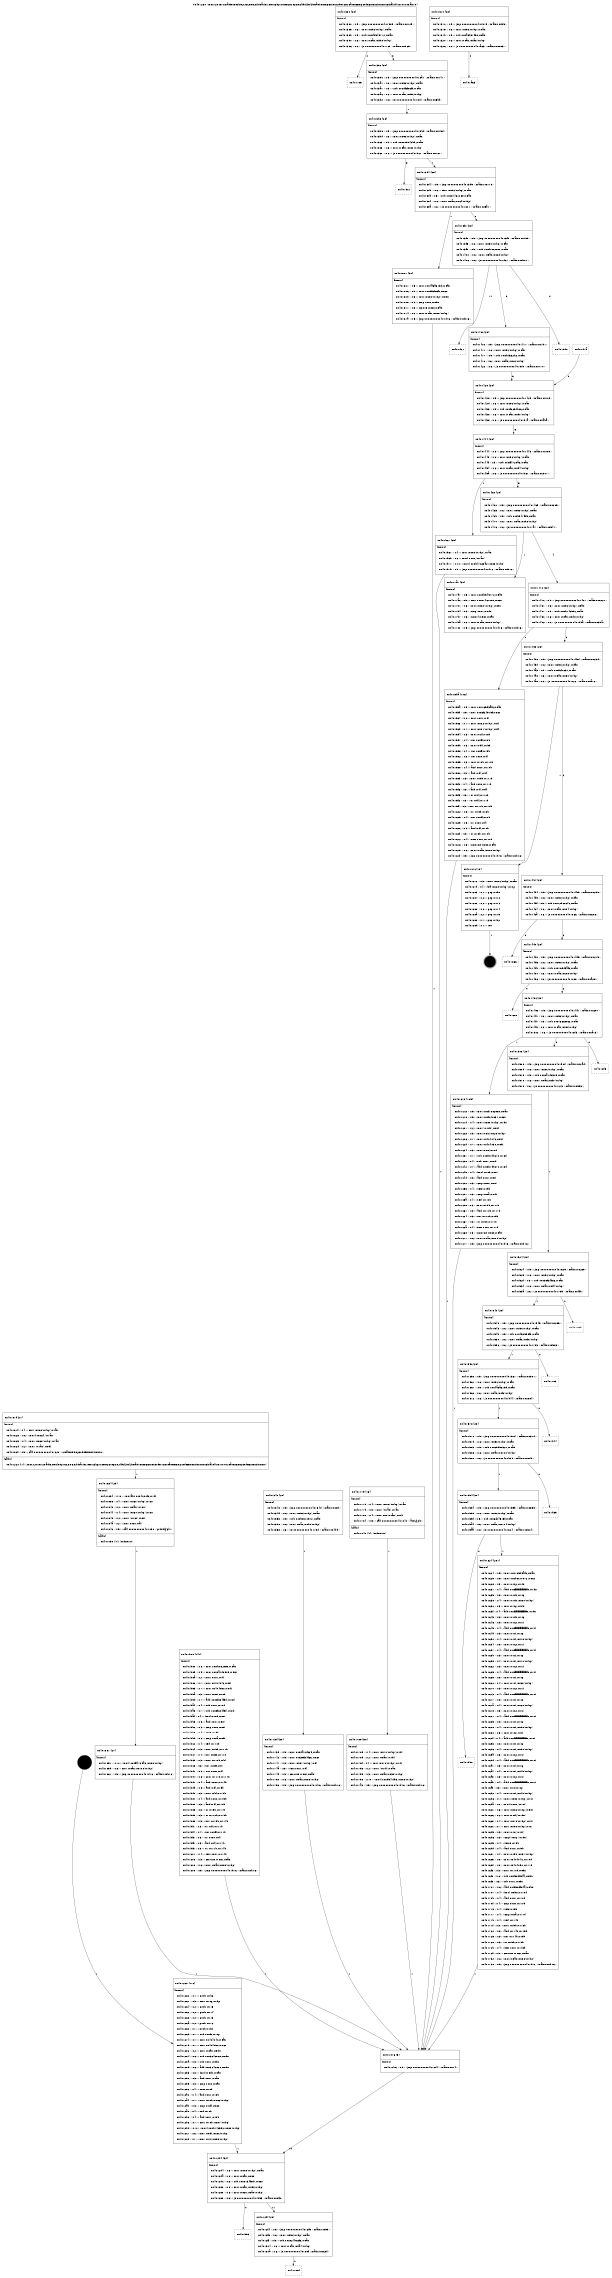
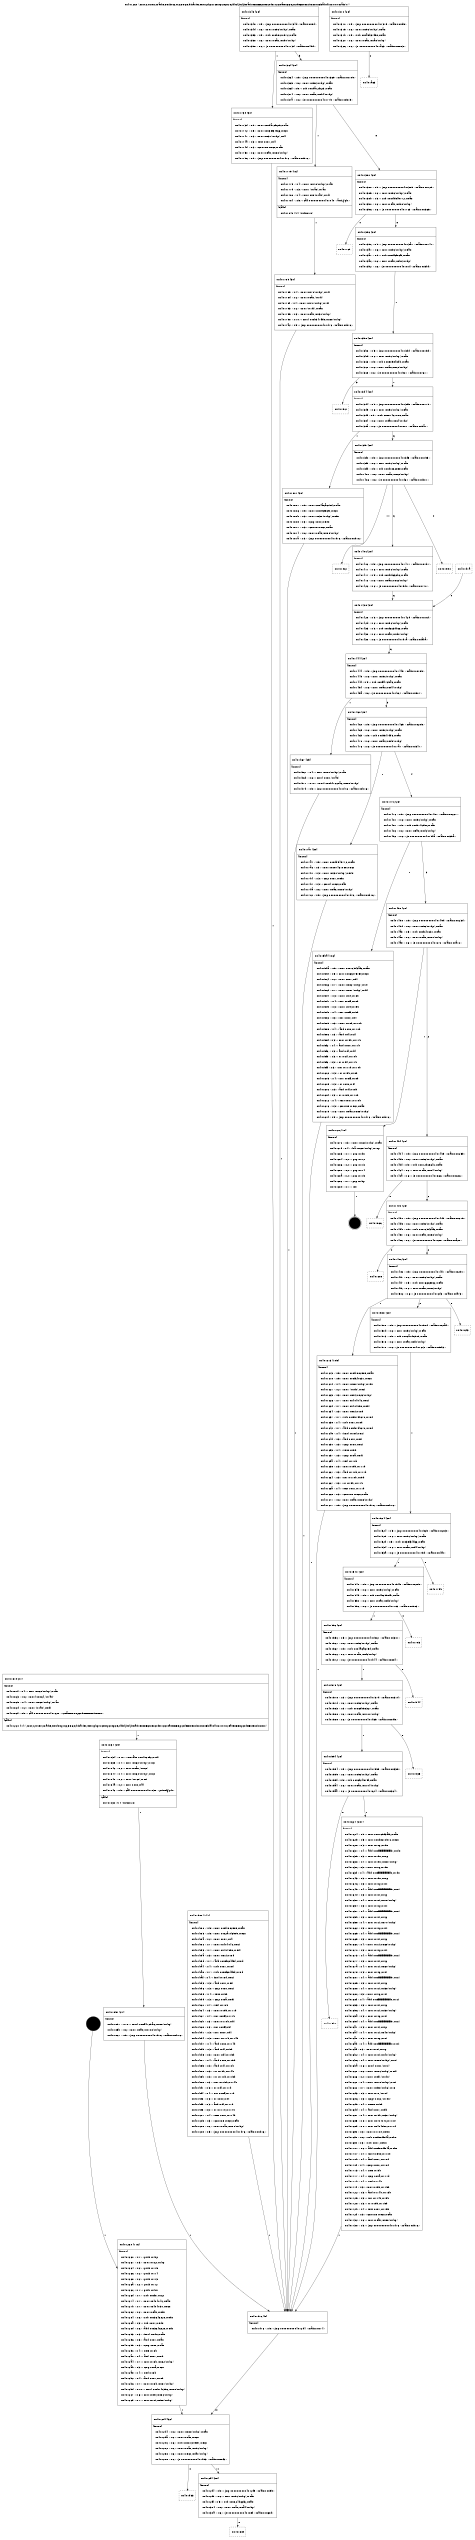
none -> (317, 82)
none -> (302, 1604)
